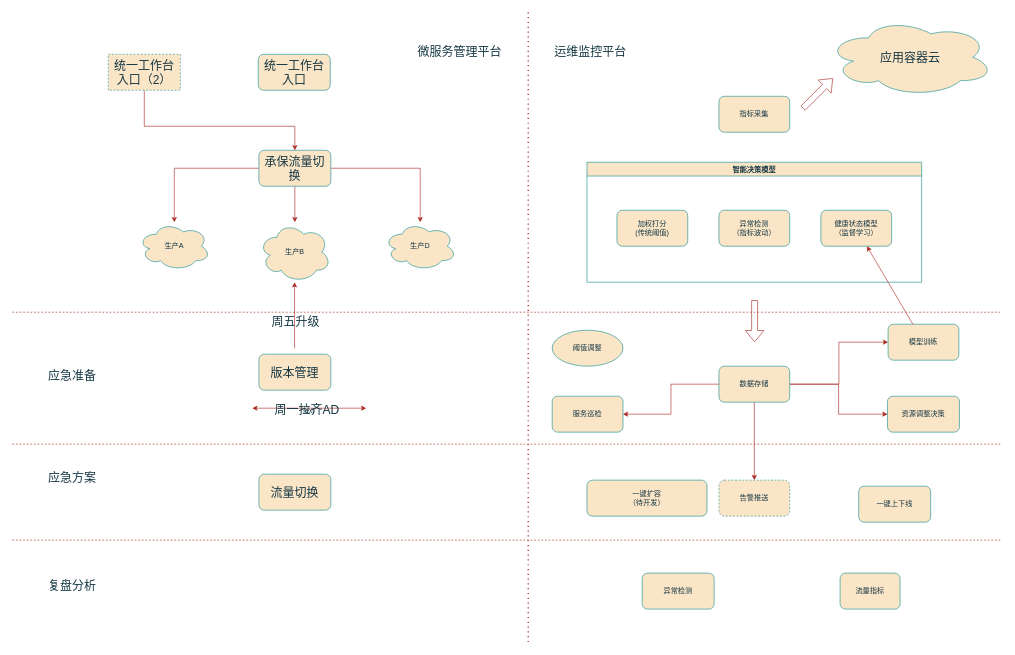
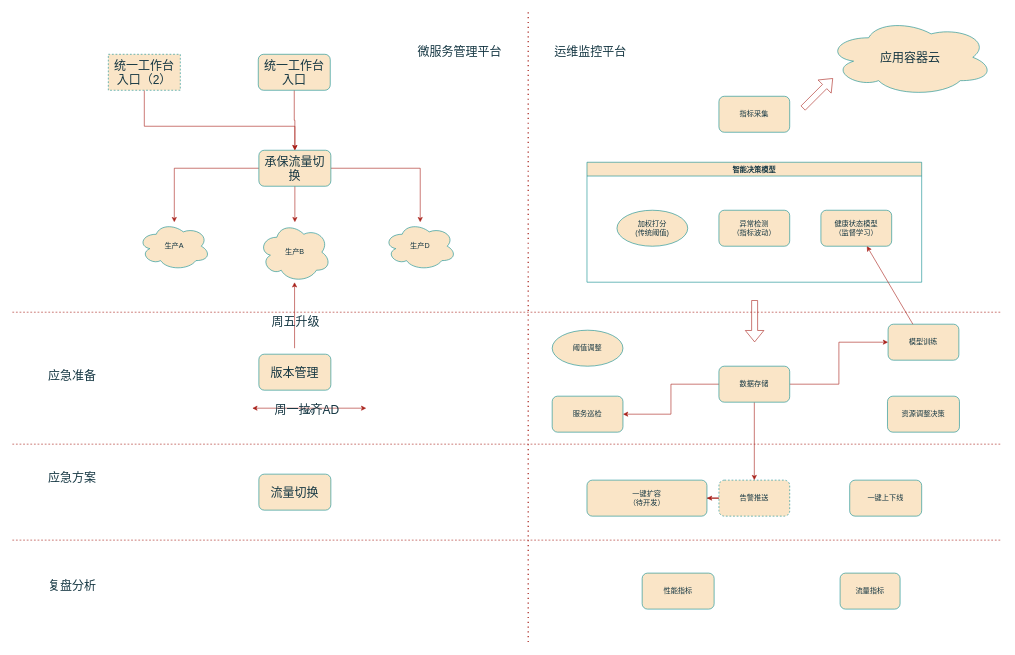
none -> (294, 108)
(653, 228) -> (653, 228)
(839, 400) -> none
none -> (711, 498)
(895, 504) -> (886, 498)
(678, 591) -> (678, 591)
